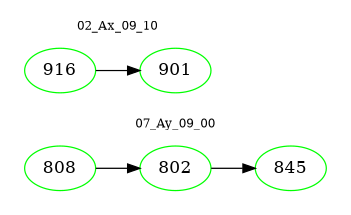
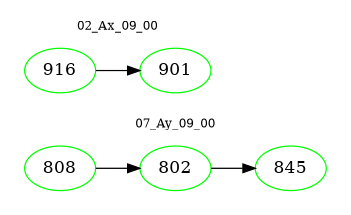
(118, 27) -> (118, 27)
